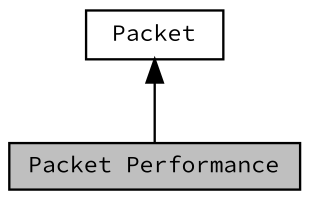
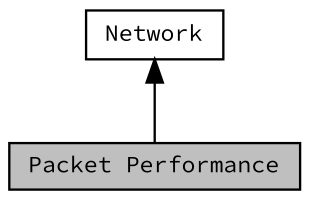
(155, 35) -> (155, 35)
